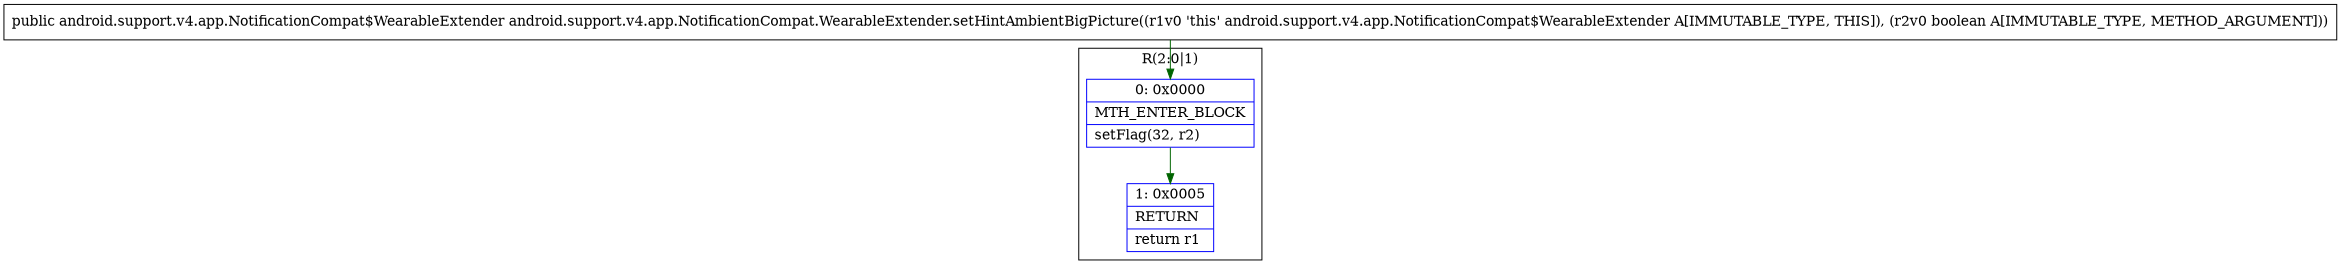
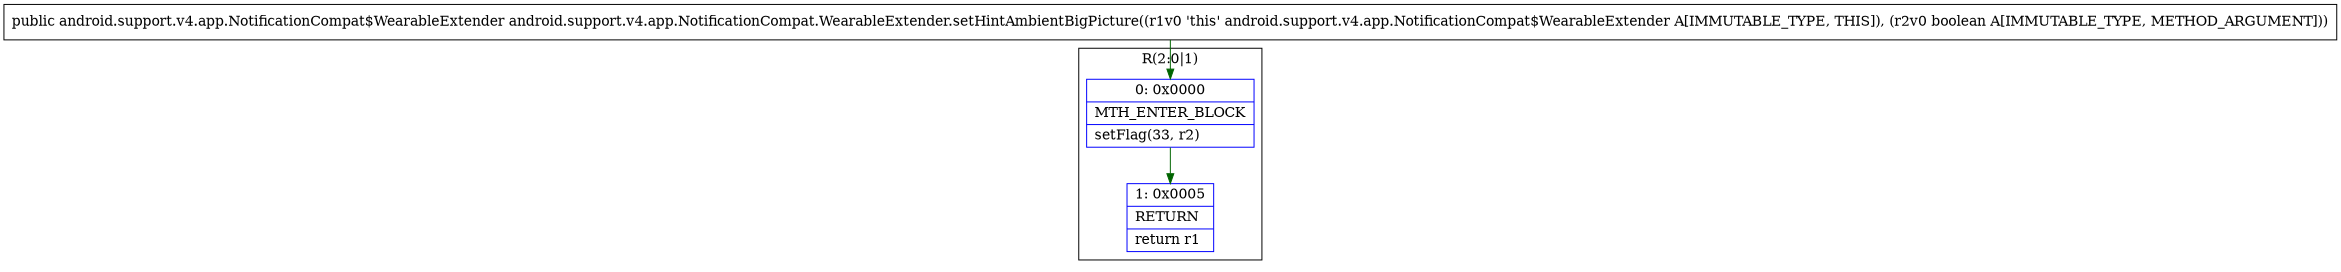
(1147, 135) -> (1147, 135)
